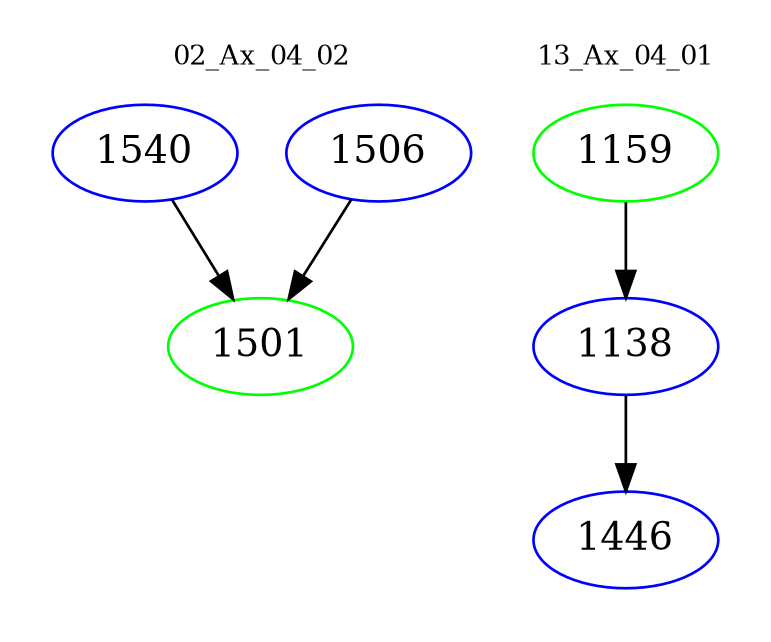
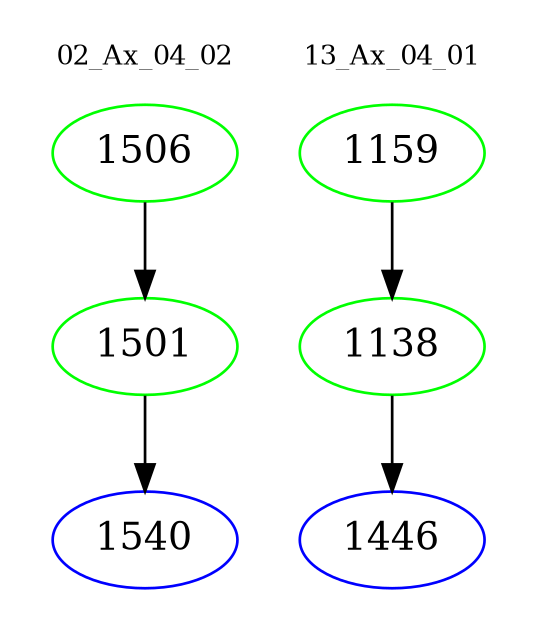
(379, 153) -> (145, 153)
(195, 238) -> (145, 430)
(626, 347) -> (392, 347)
